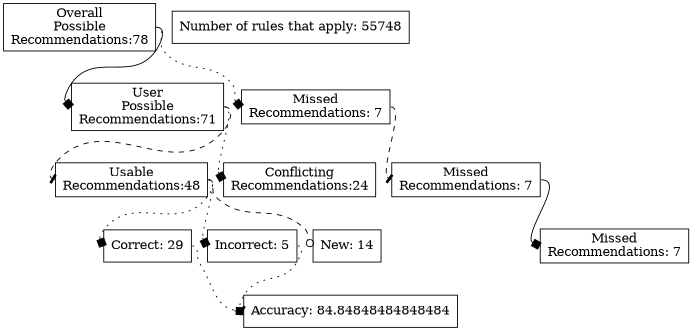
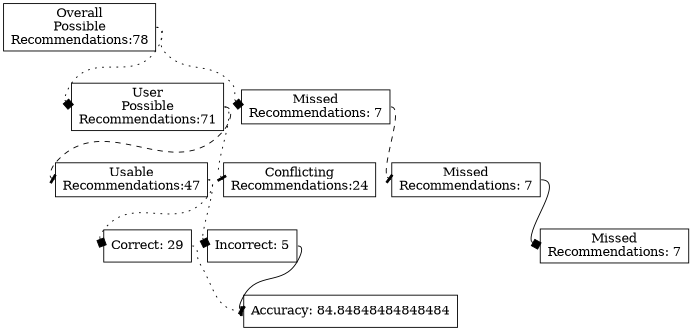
(291, 27) -> none
(119, 67) -> (119, 67)
(225, 139) -> (225, 139)
(131, 180) -> (131, 180)
(347, 246) -> none
(273, 278) -> (273, 278)
(210, 283) -> (210, 283)
